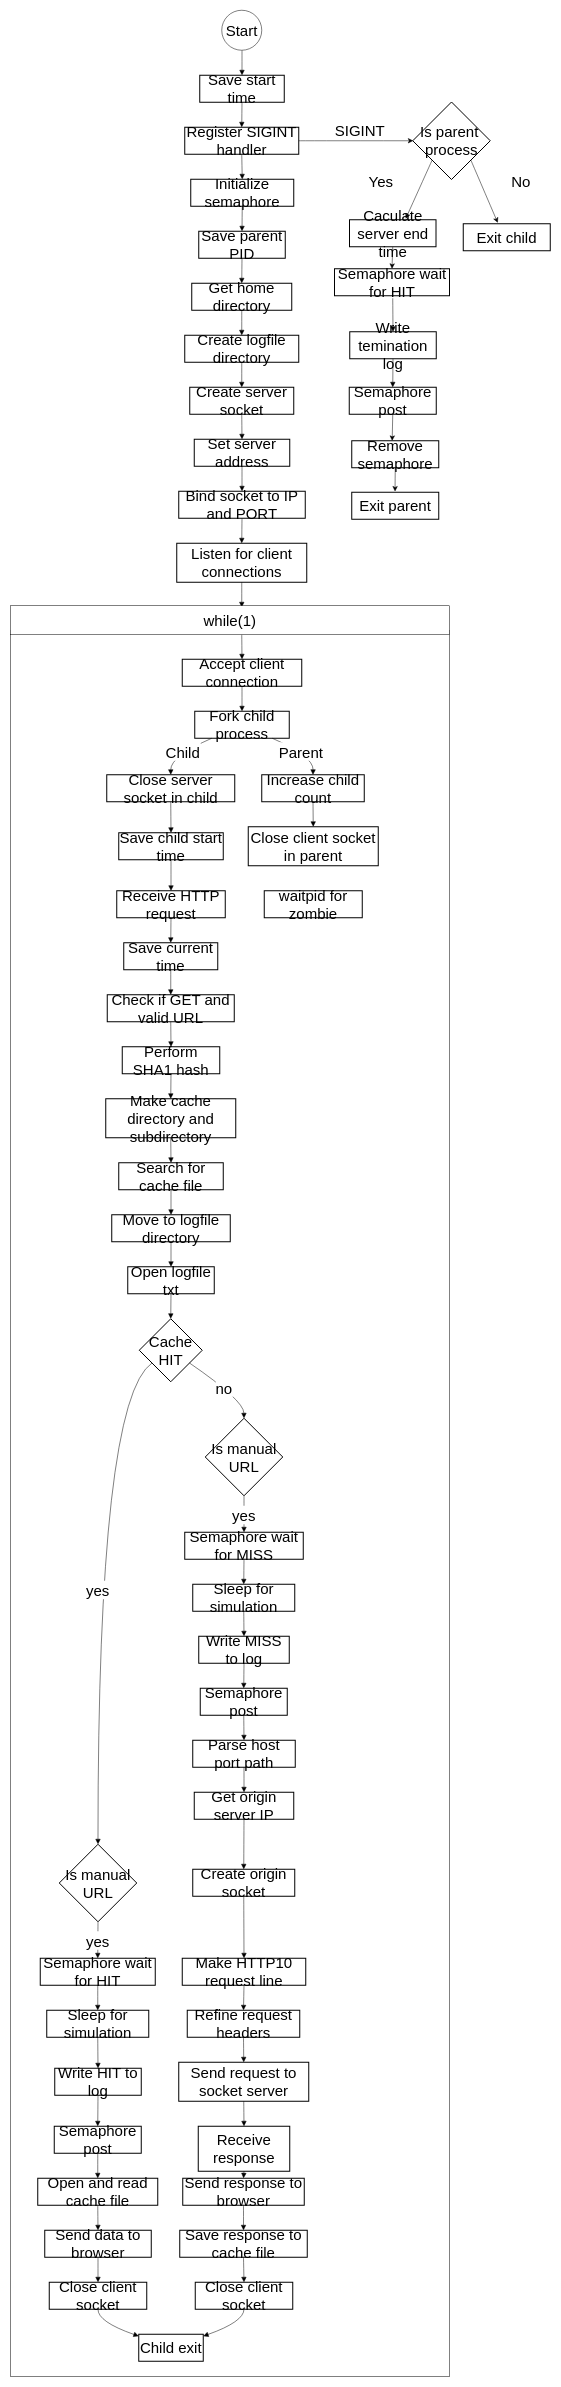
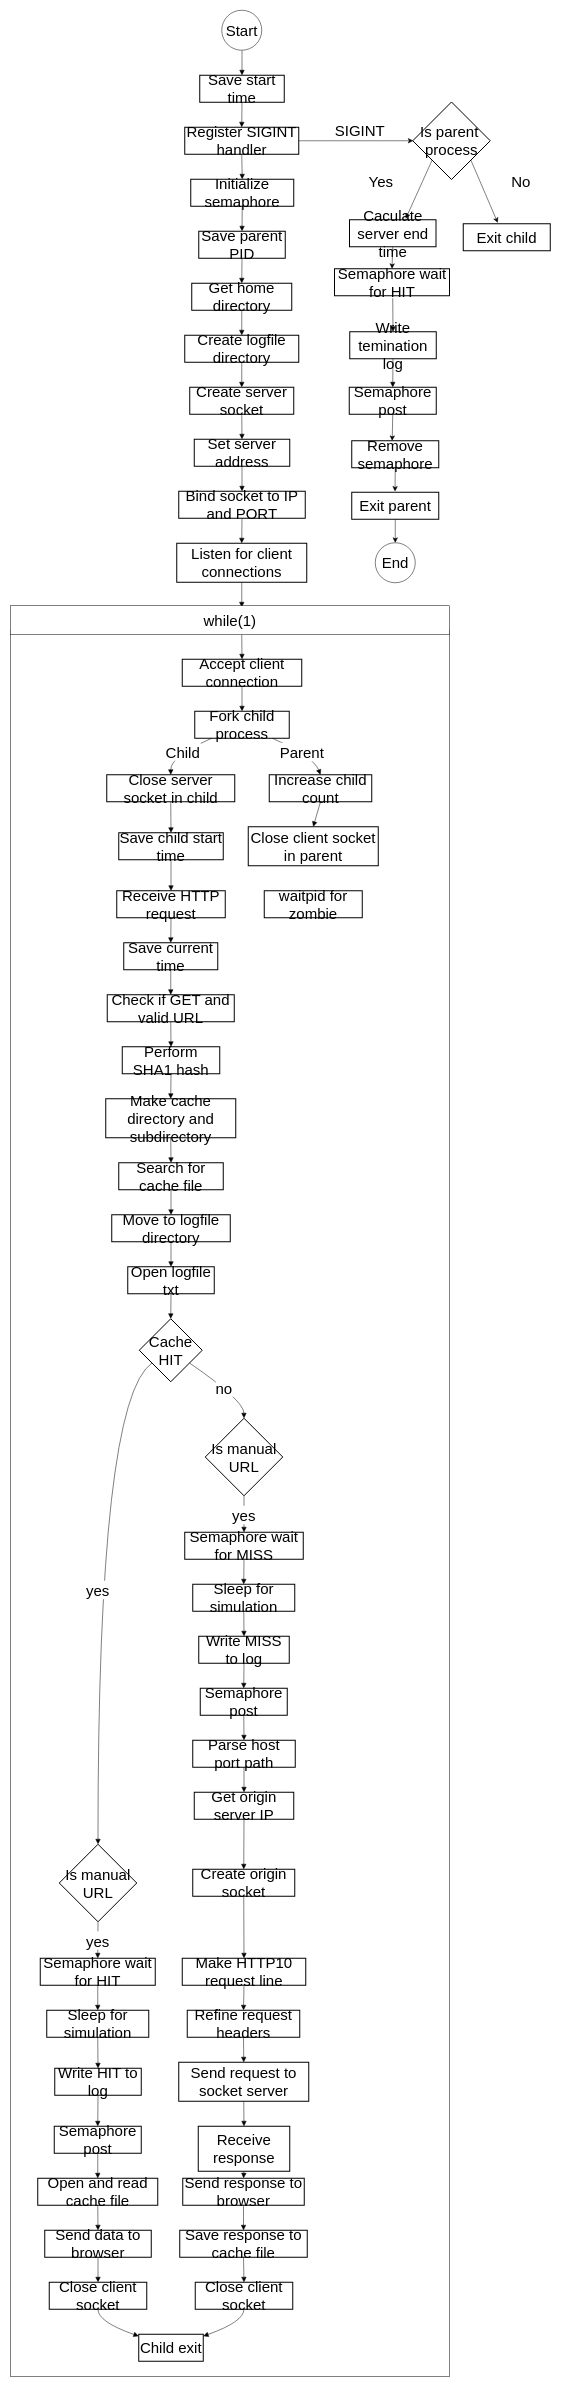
none -> (395, 538)
none -> (395, 563)
(313, 788) -> (321, 788)
